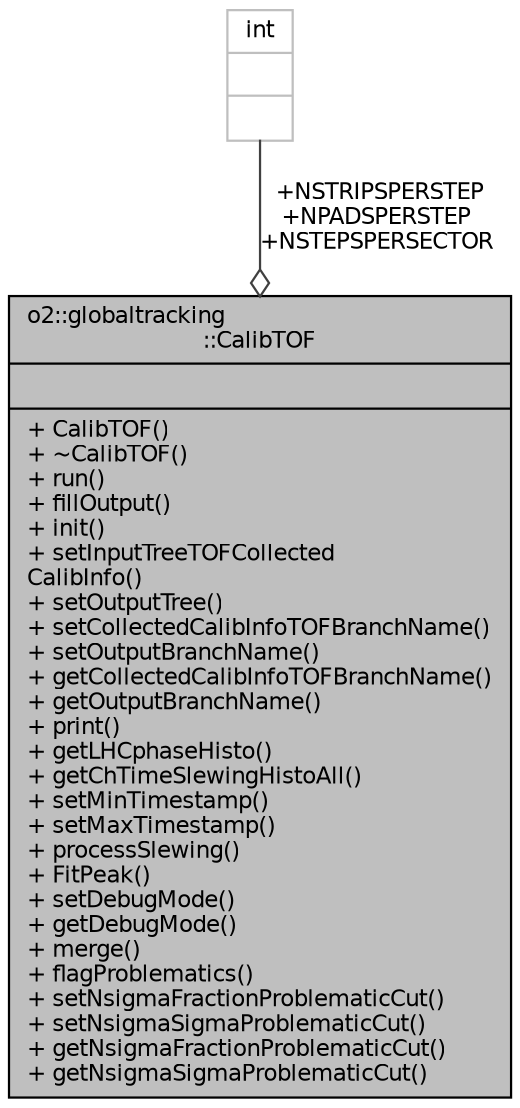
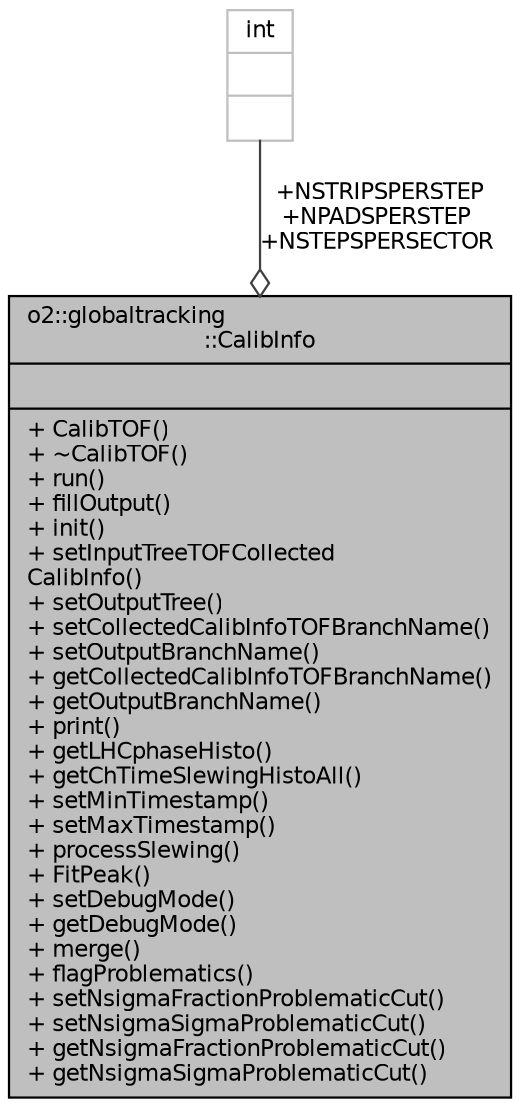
(260, 341) -> (260, 341)
